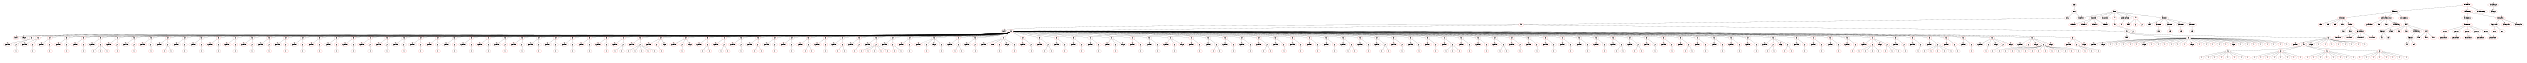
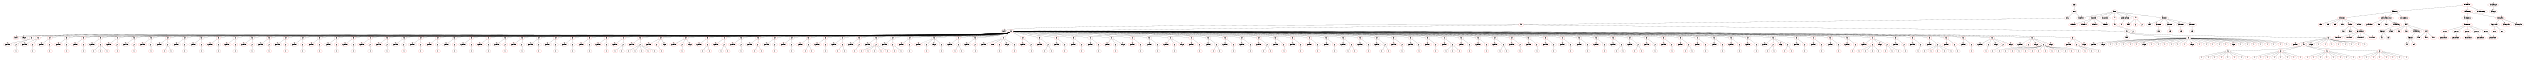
none -> (2359, 25)
